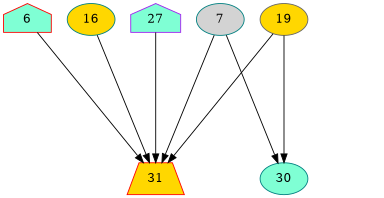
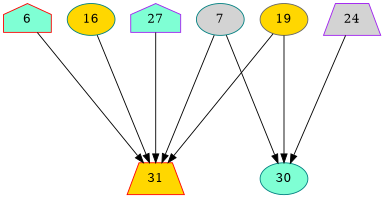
none -> (352, 19)
